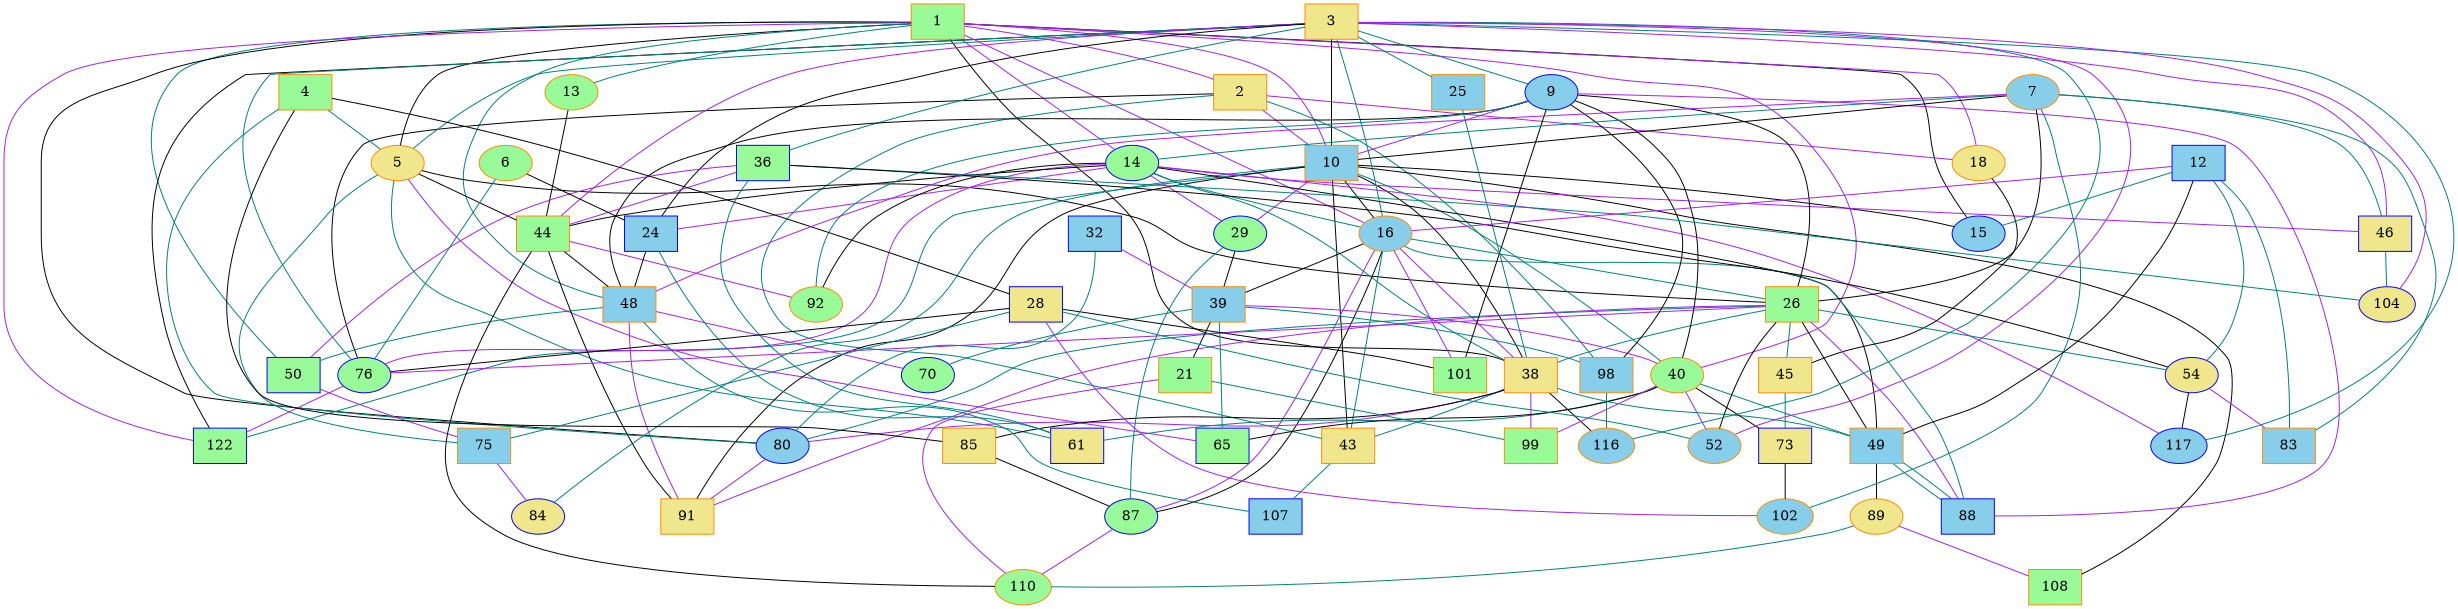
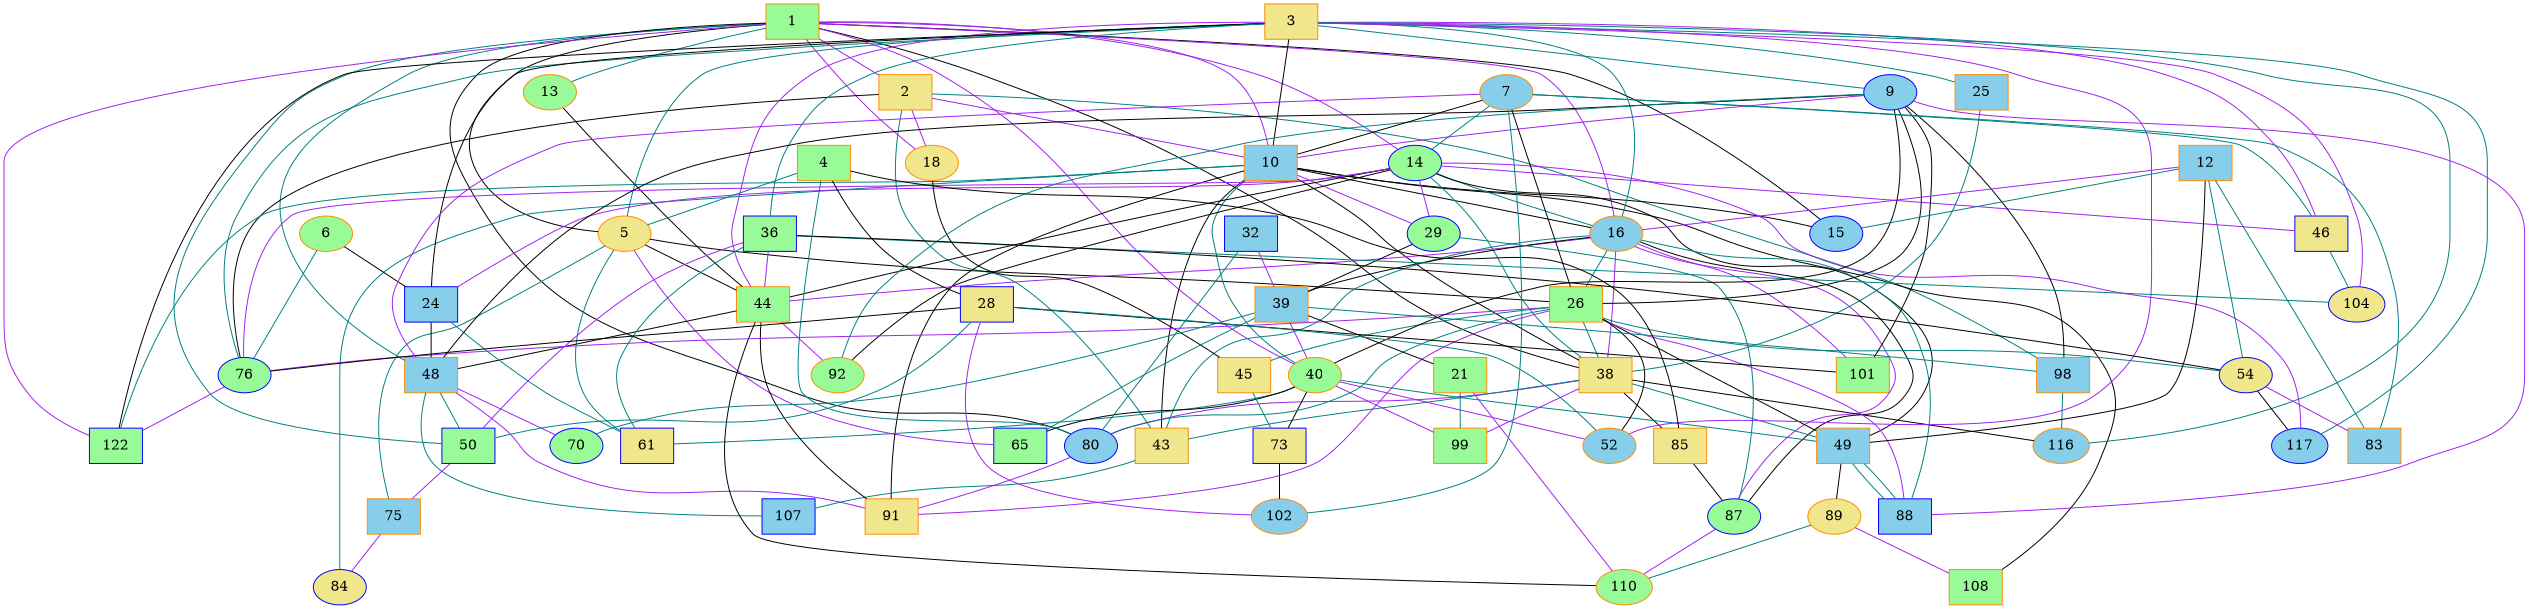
(2199, 163) -> (2206, 163)
none -> (1210, 270)
(810, 363) -> (746, 422)
